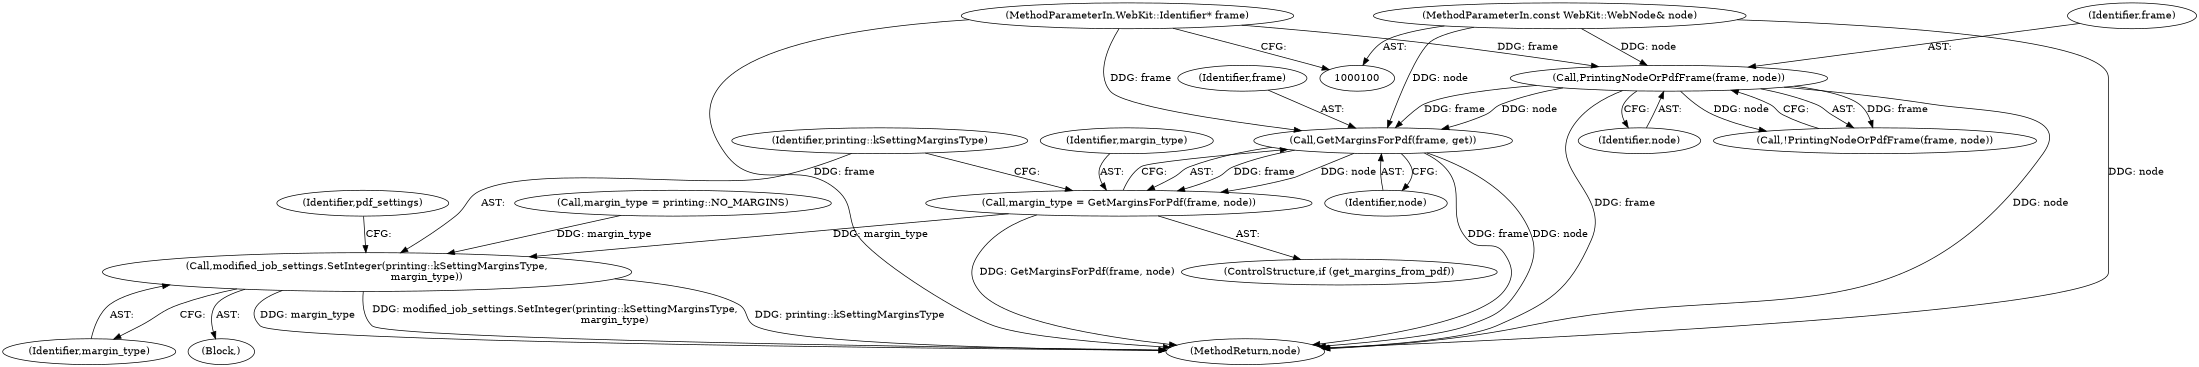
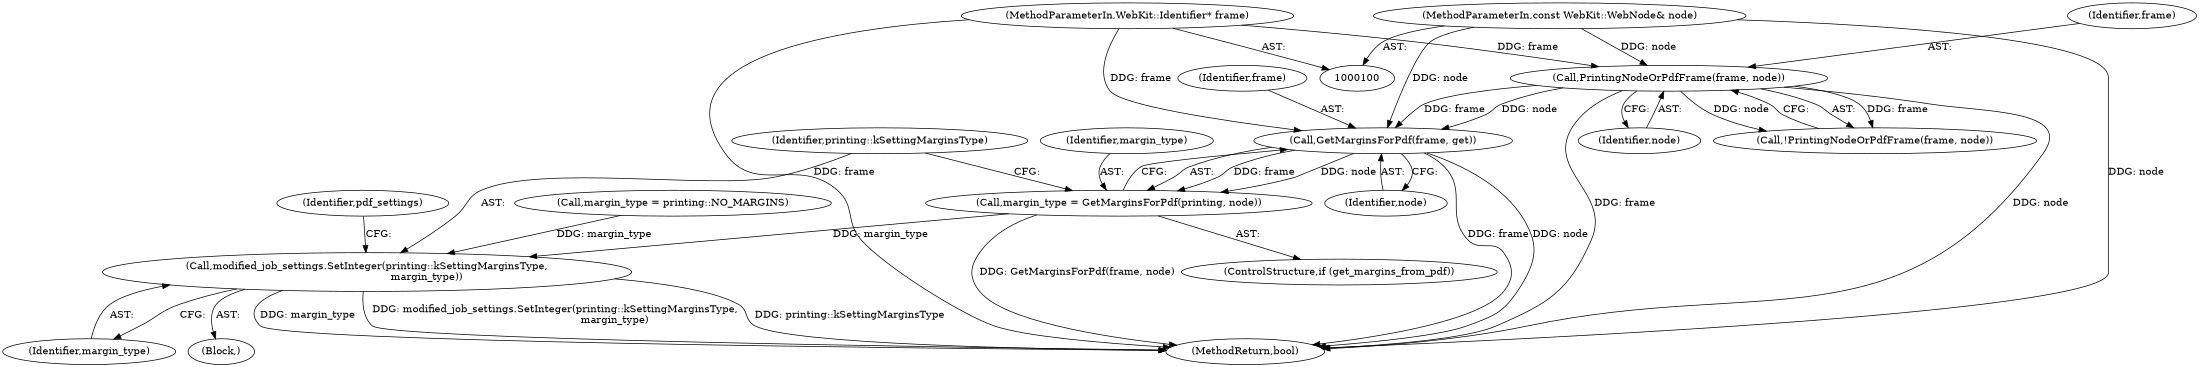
(1275, 47) -> (1275, 47)
(1119, 203) -> (1119, 203)
(1245, 352) -> (1245, 352)
